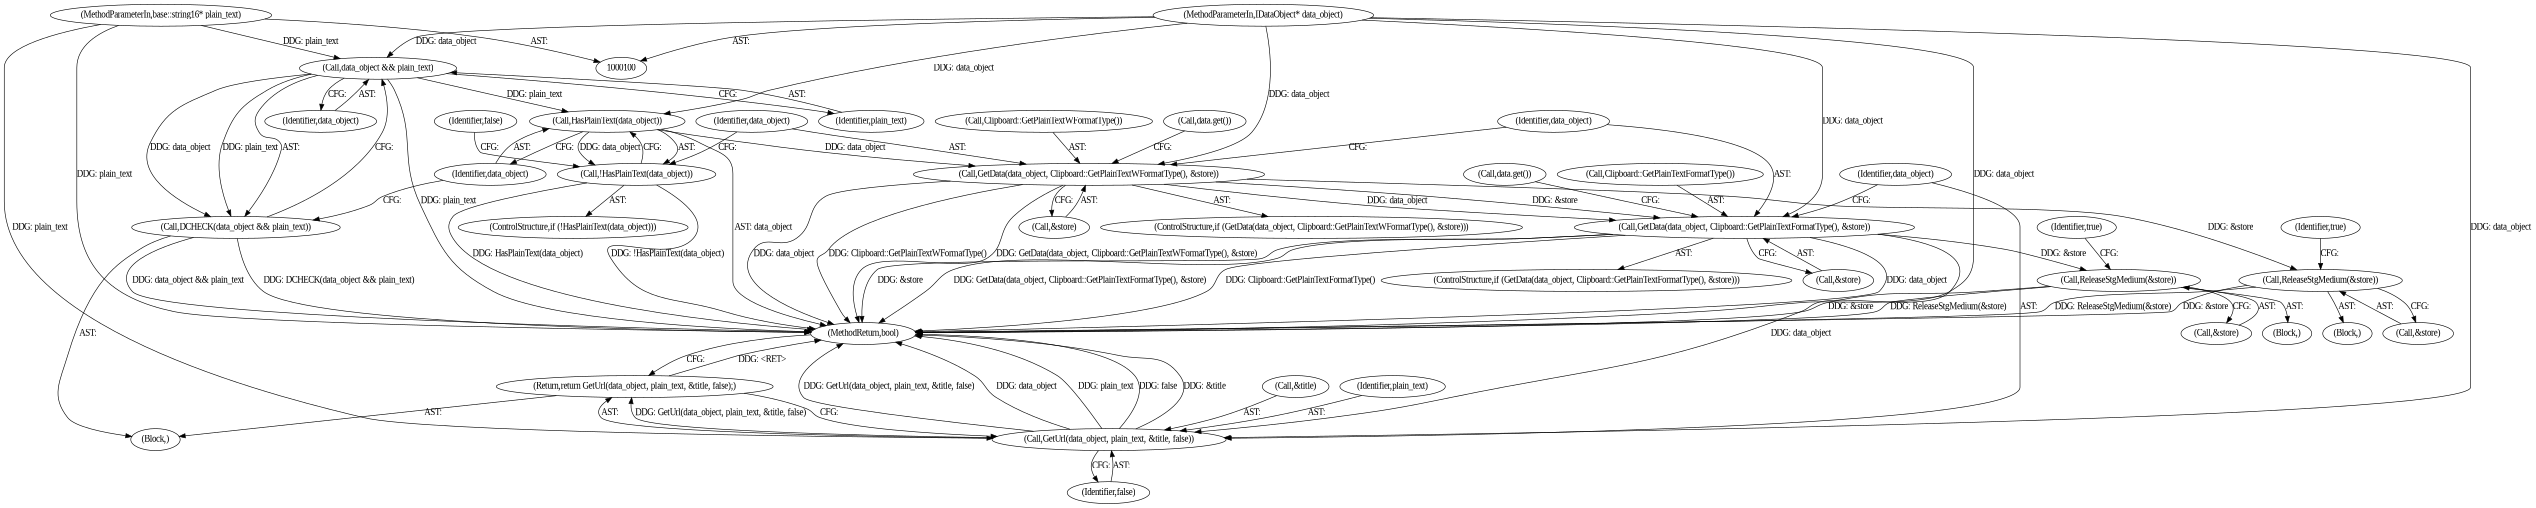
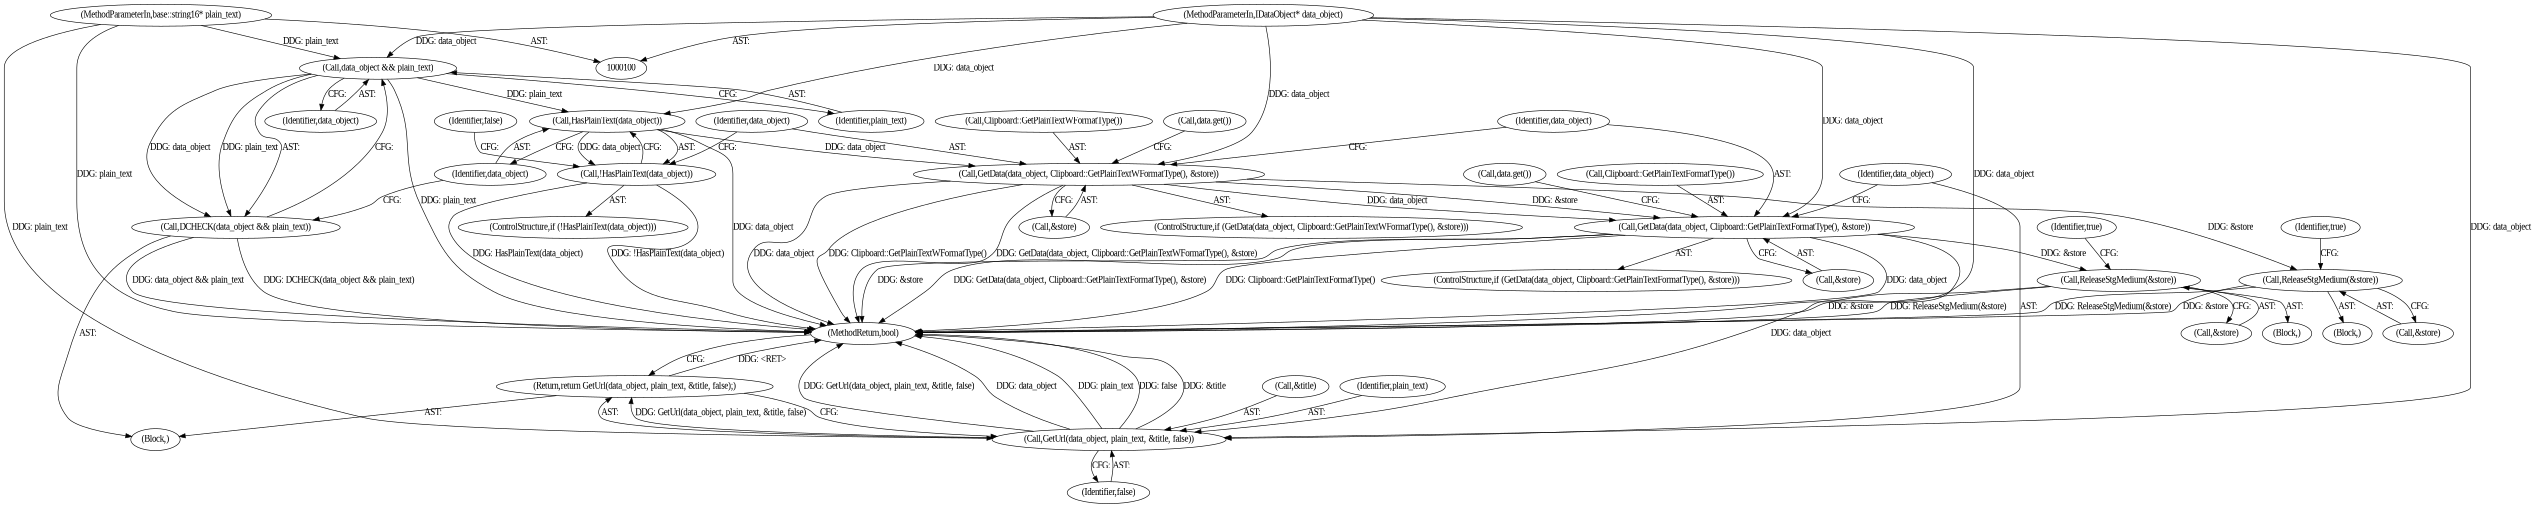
(763, 227) -> (763, 227)
